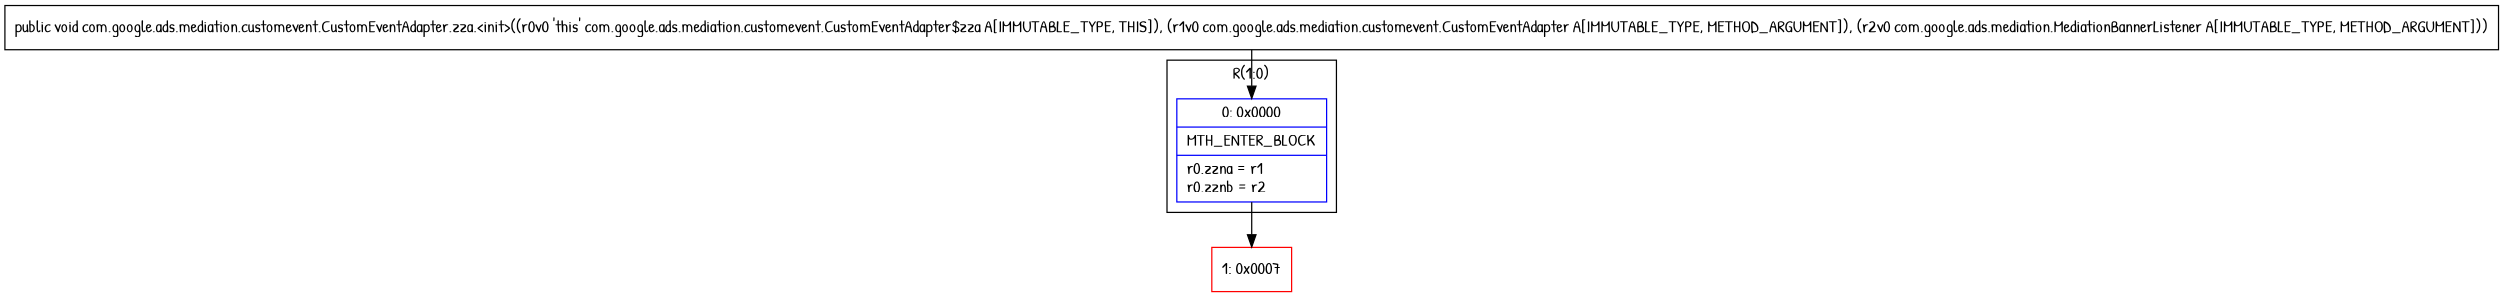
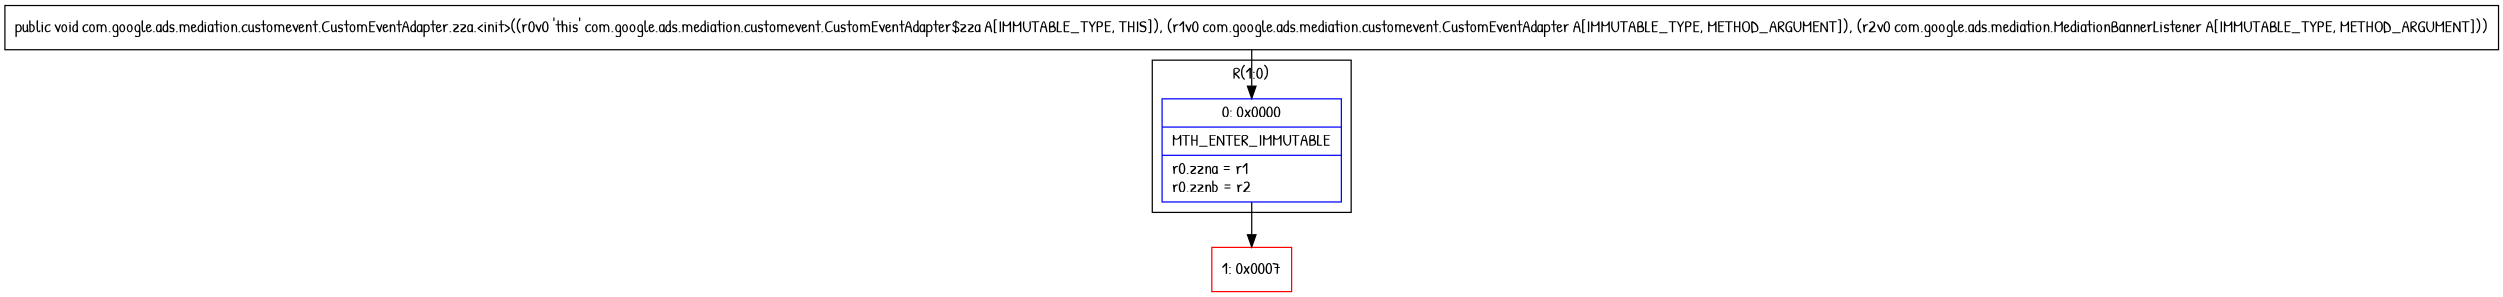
(1252, 141) -> (1252, 141)
